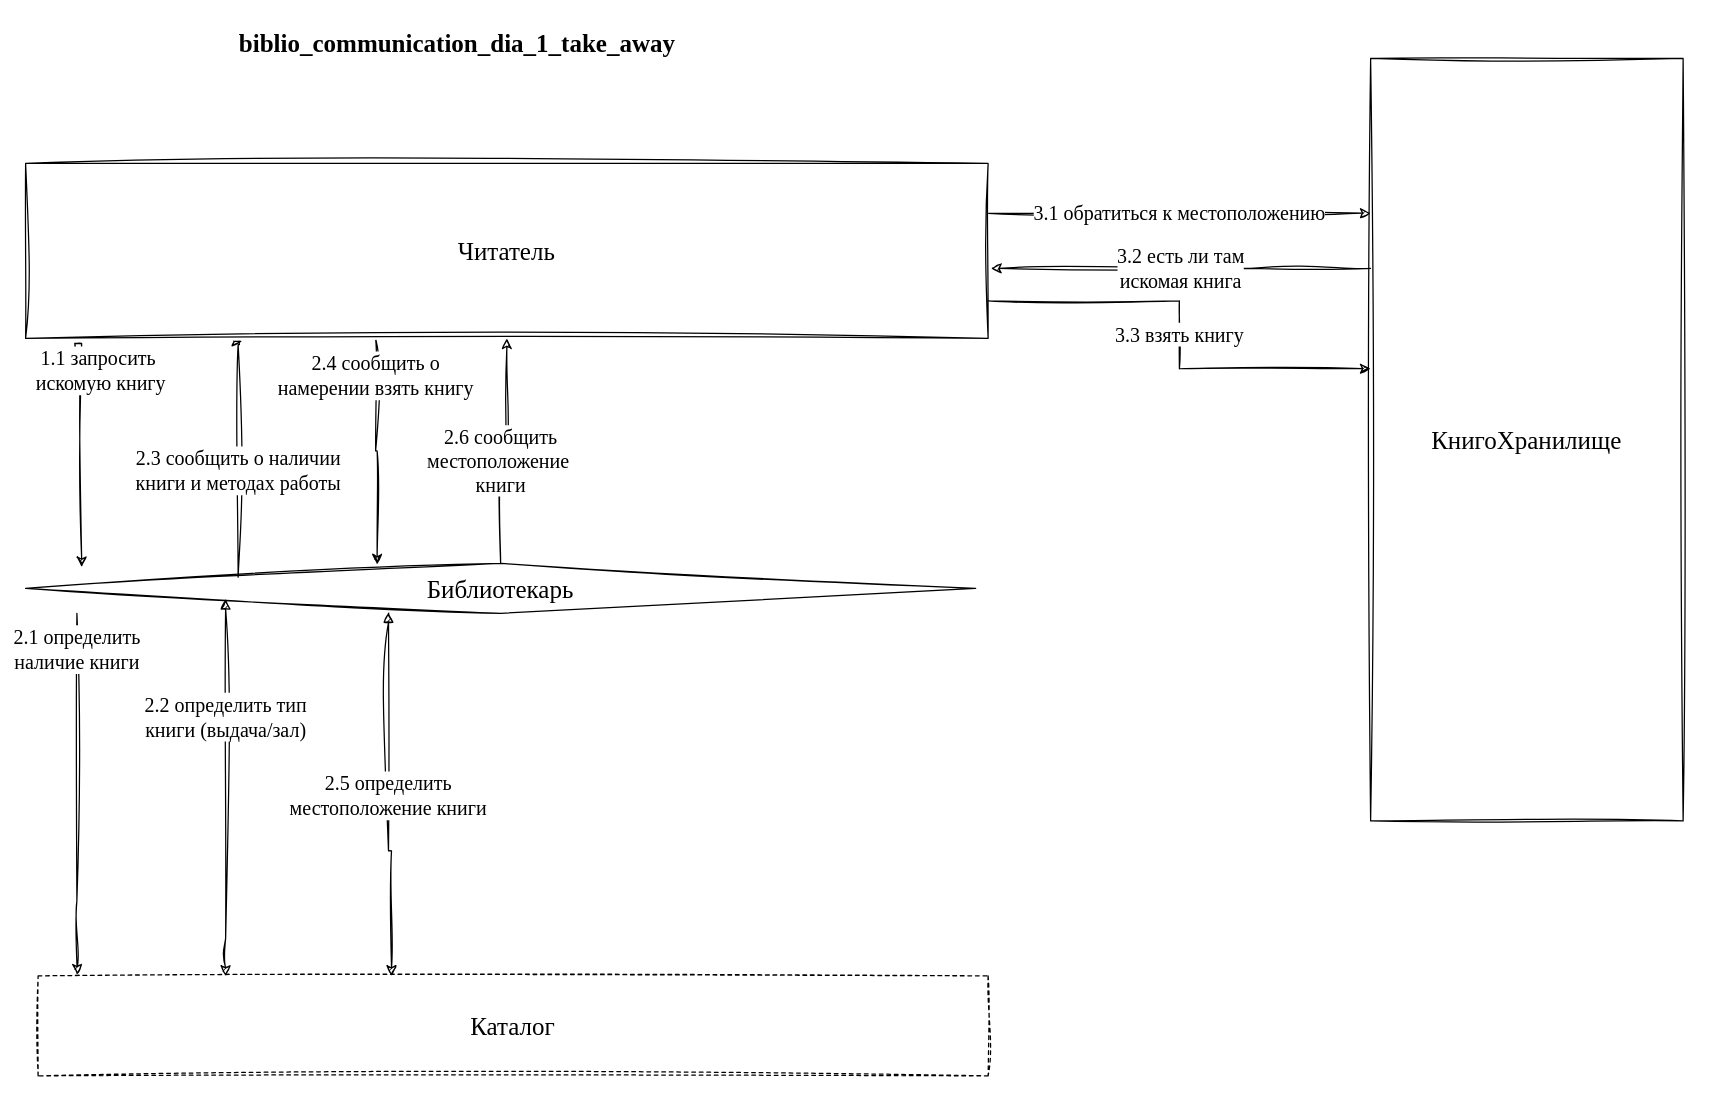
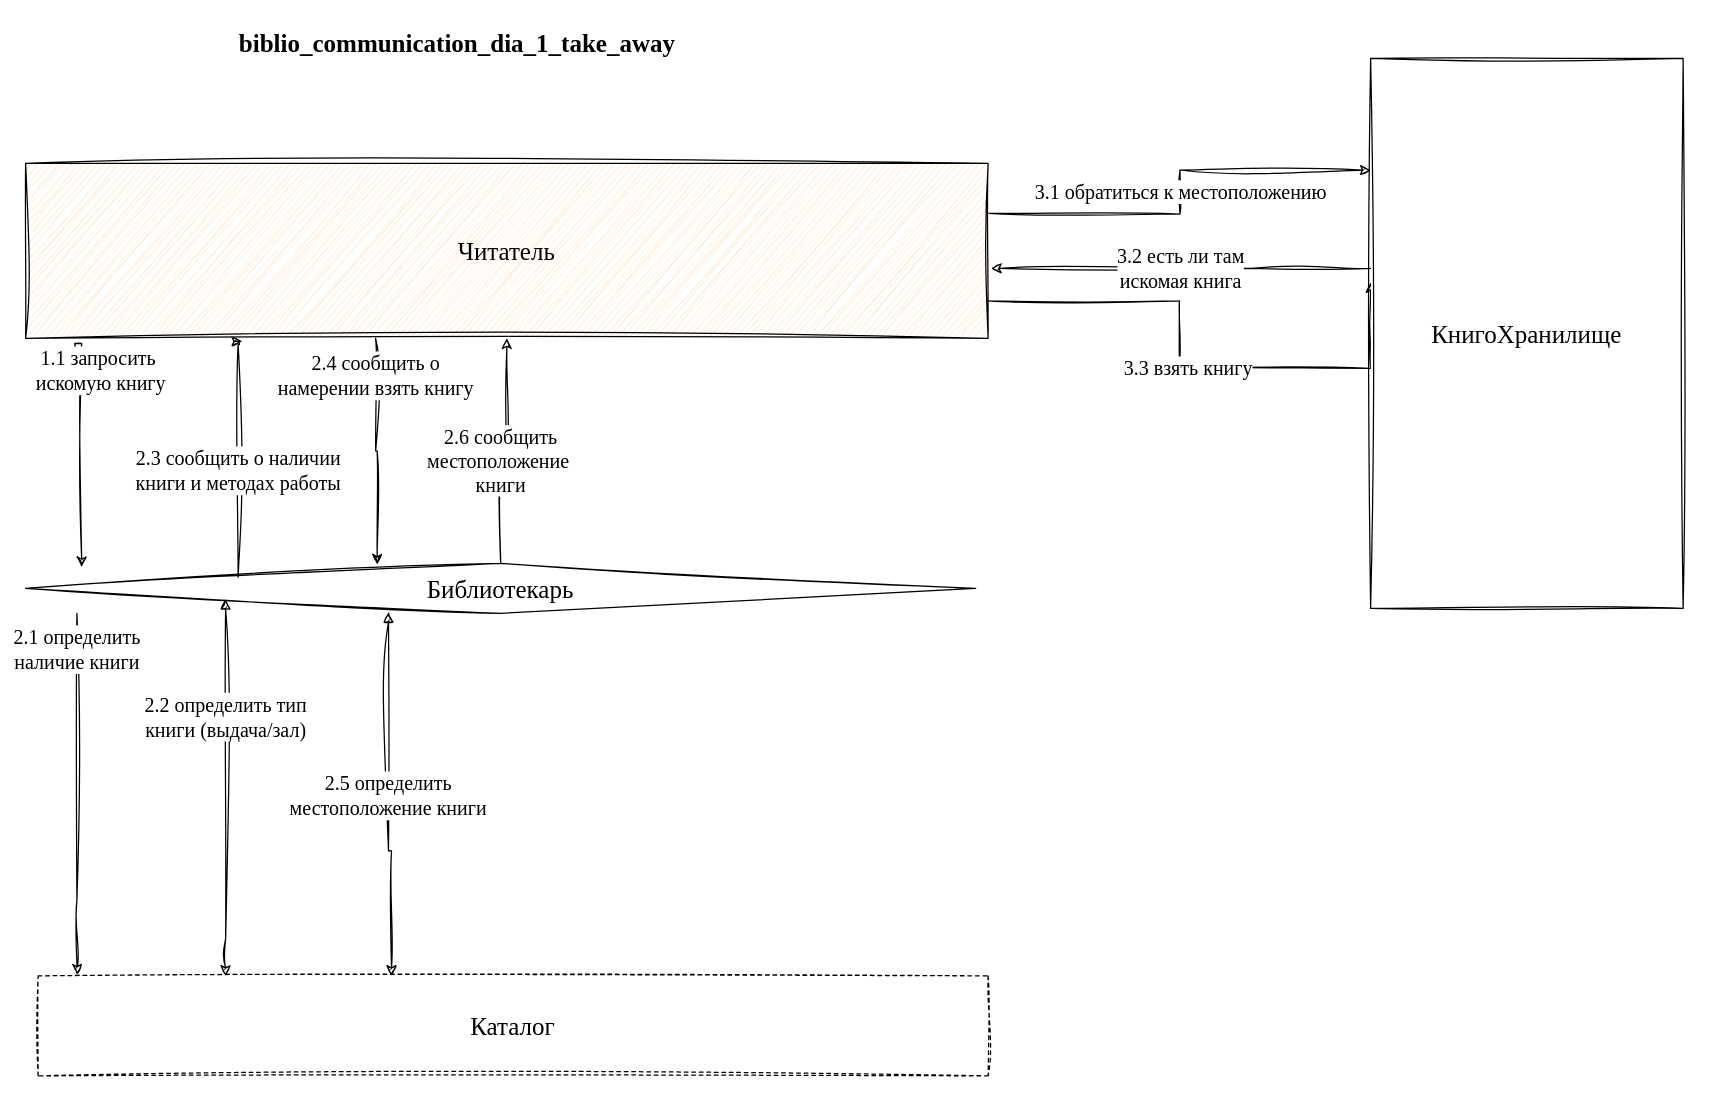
(507, 251) -> (507, 251)
(1527, 439) -> (1527, 333)
